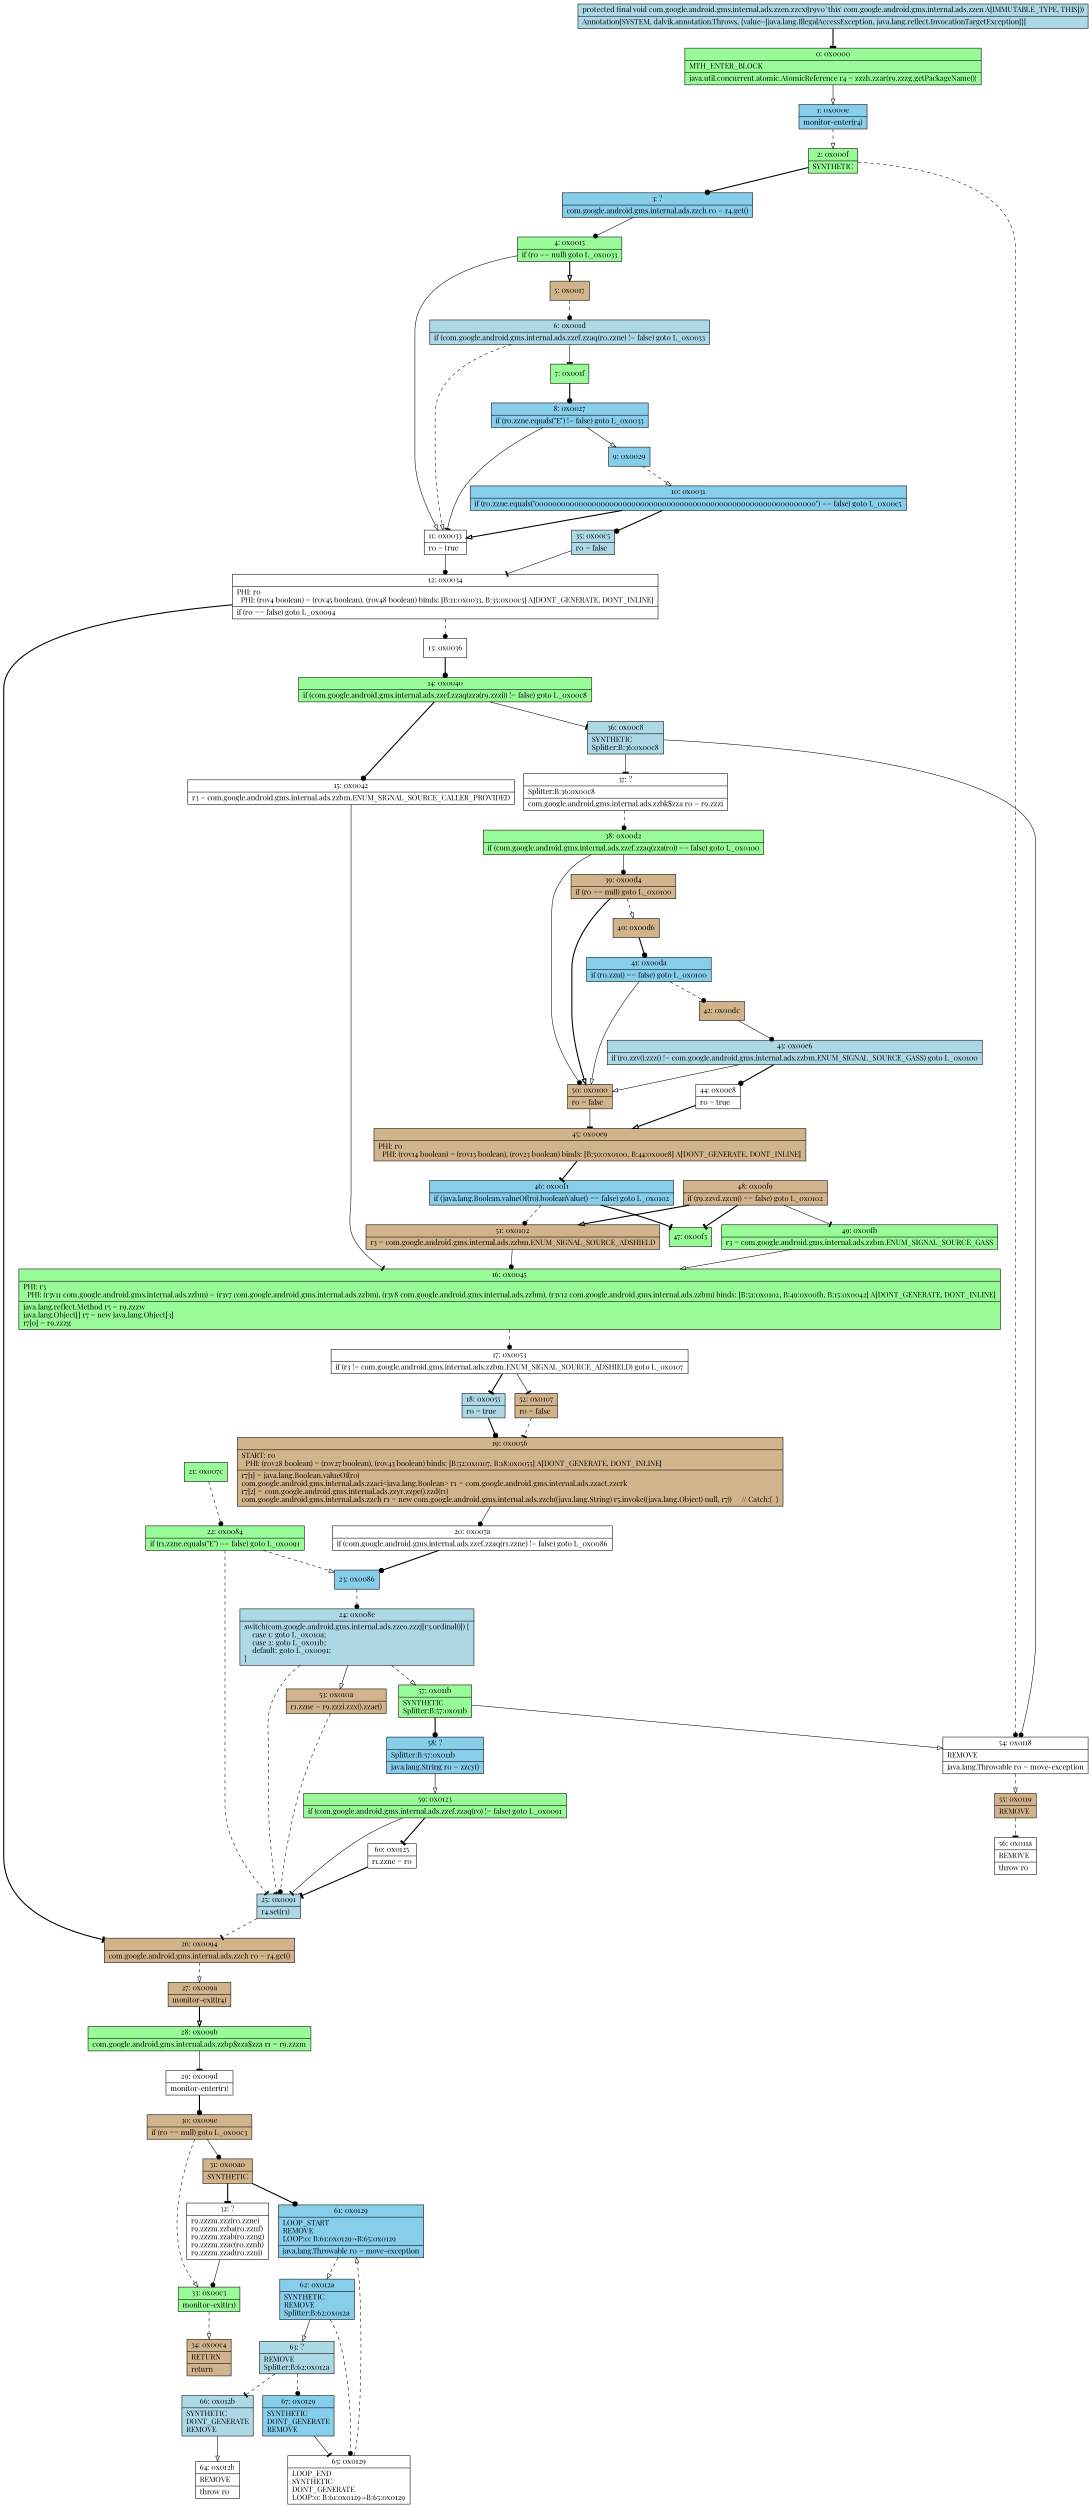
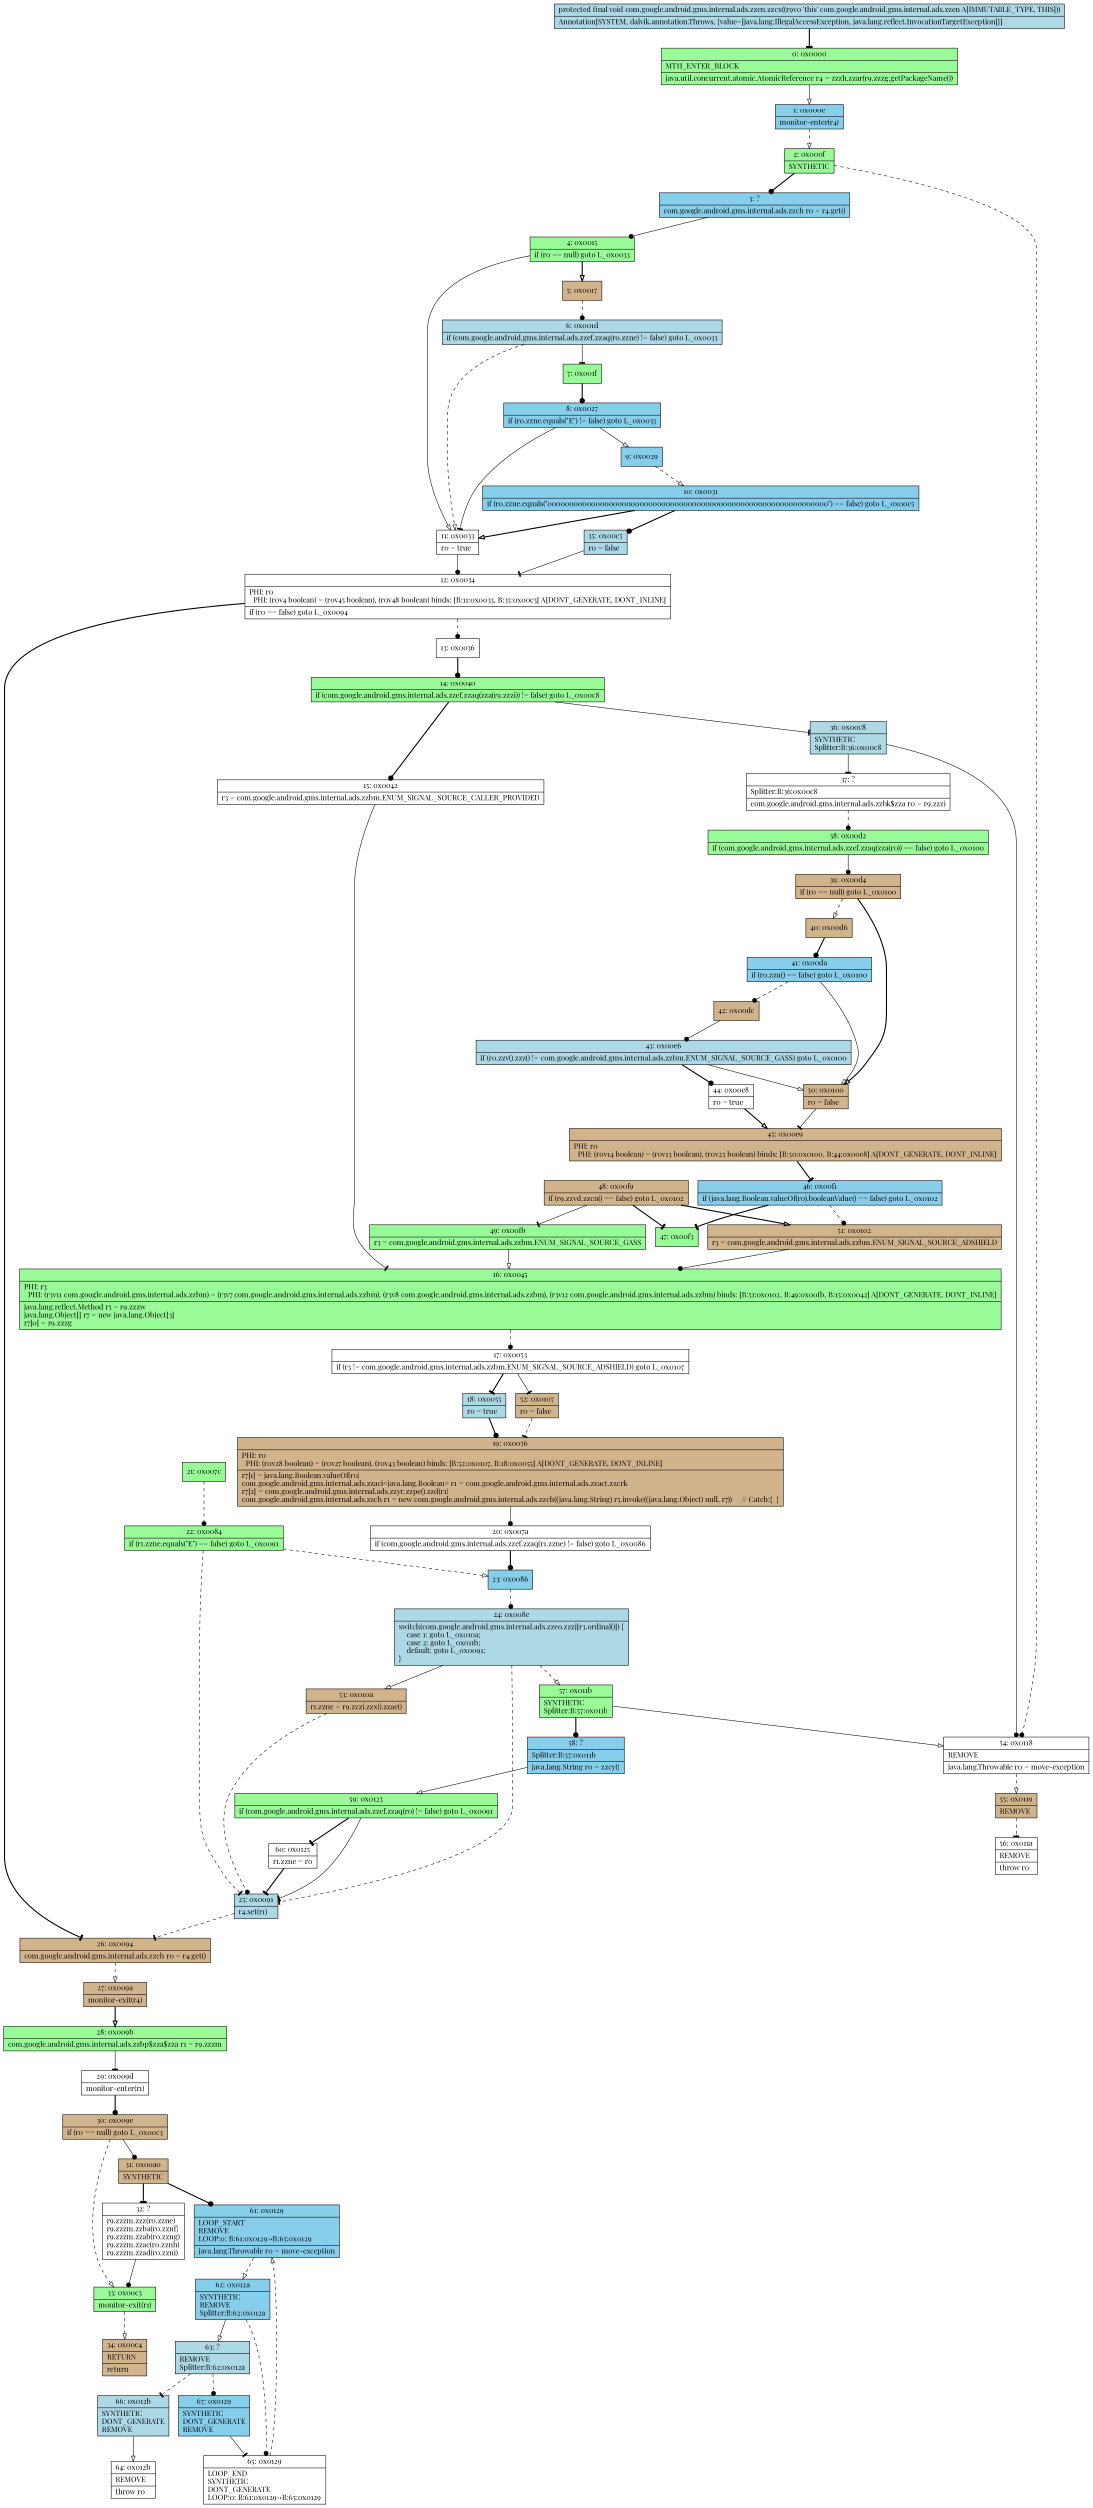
(552, 963) -> none
(260, 1456) -> (255, 1456)
